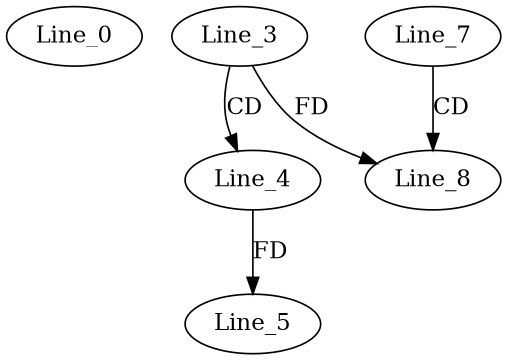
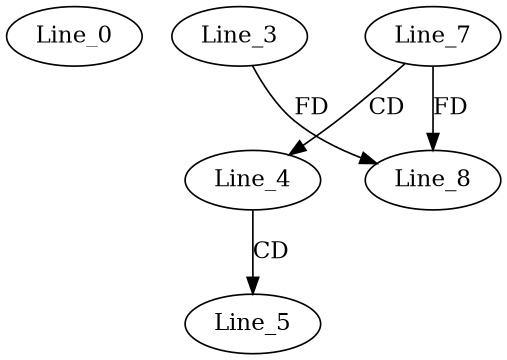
(225, 101) -> (355, 106)
(451, 108) -> (451, 108)
(271, 252) -> (271, 252)
